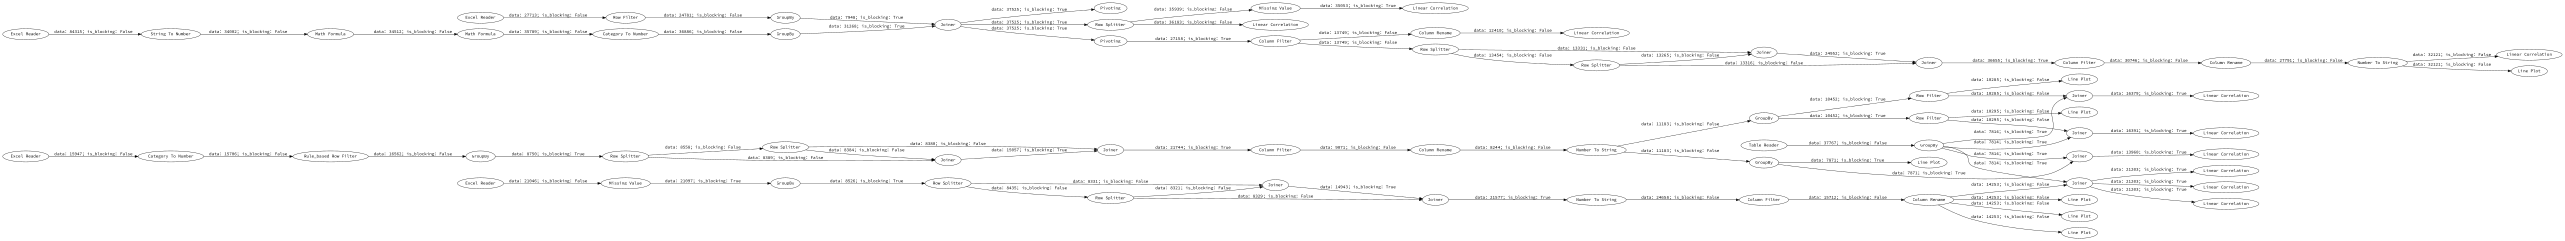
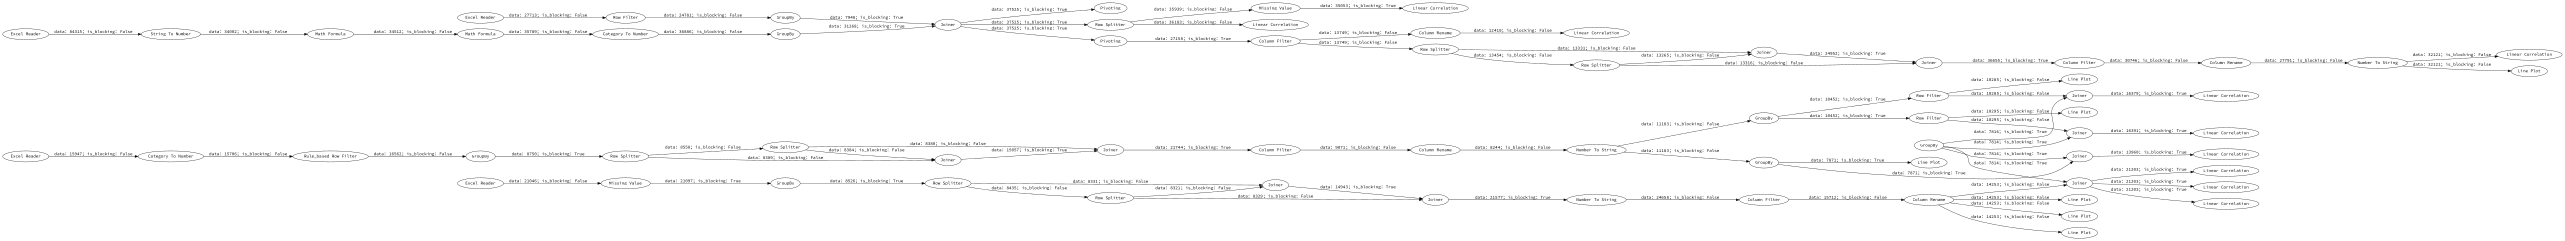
(1764, 145) -> none
